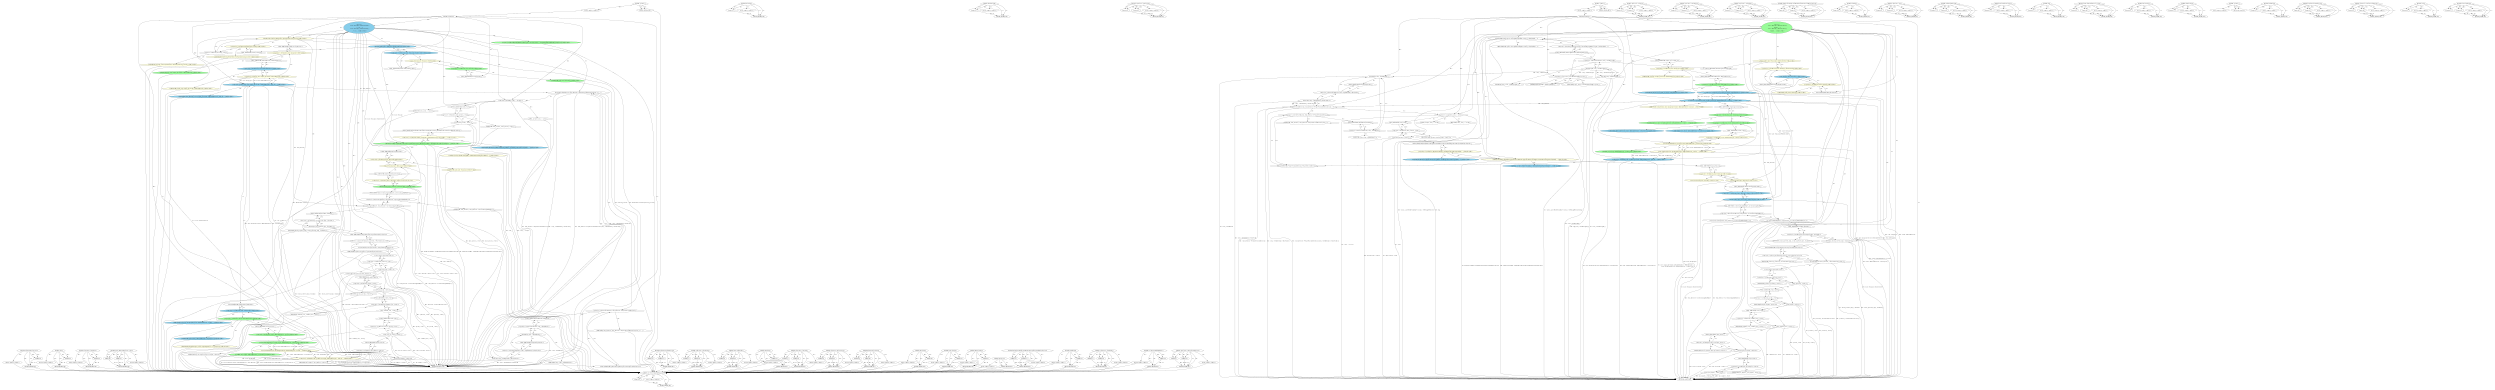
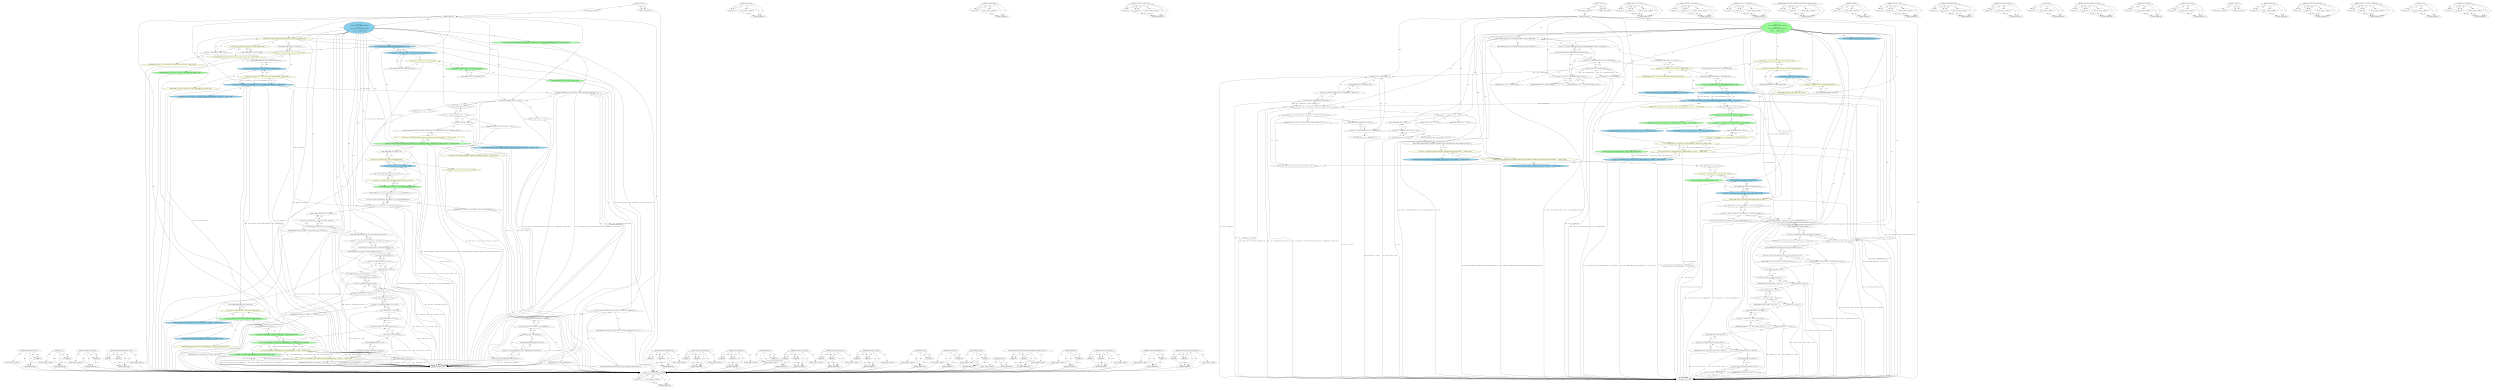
none -> (1859, 39)
(1541, 83) -> (1569, 65)
(398, 166) -> (398, 166)
(1704, 180) -> (1704, 180)
(1744, 180) -> (1744, 180)
(1747, 200) -> (1747, 200)
(243, 311) -> (243, 311)
